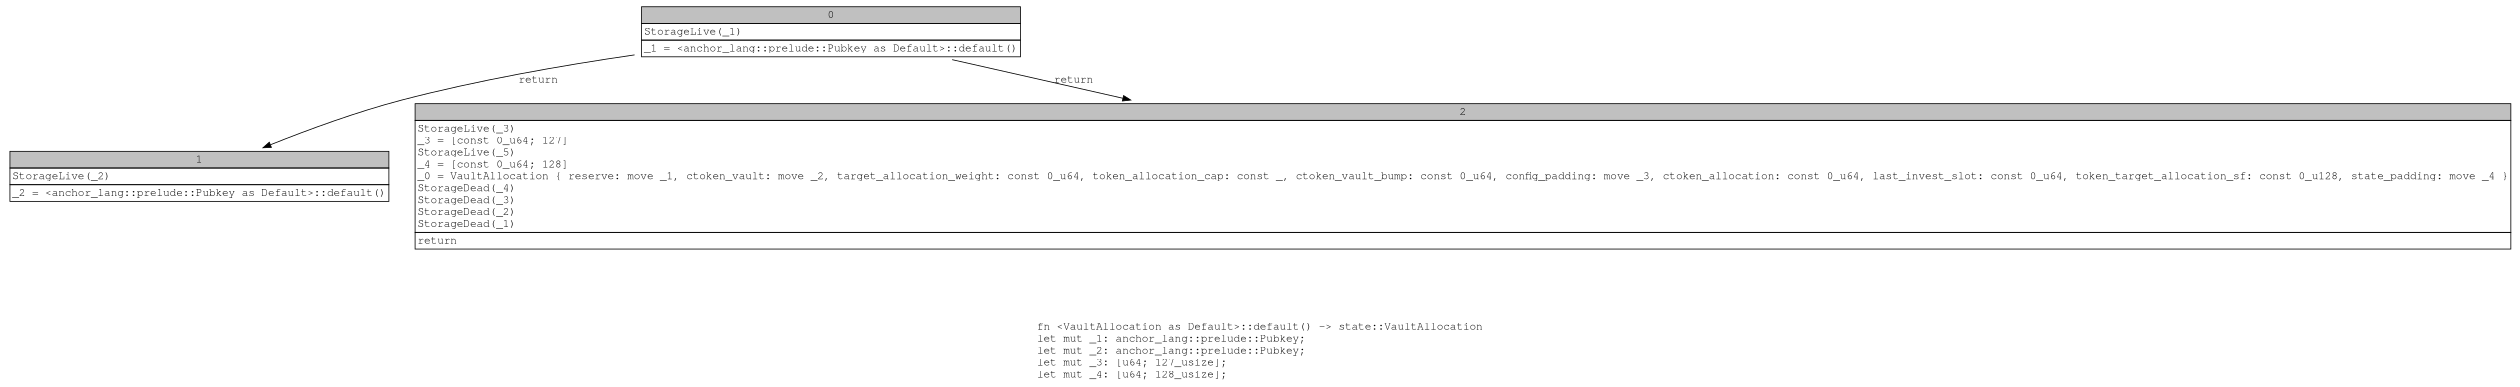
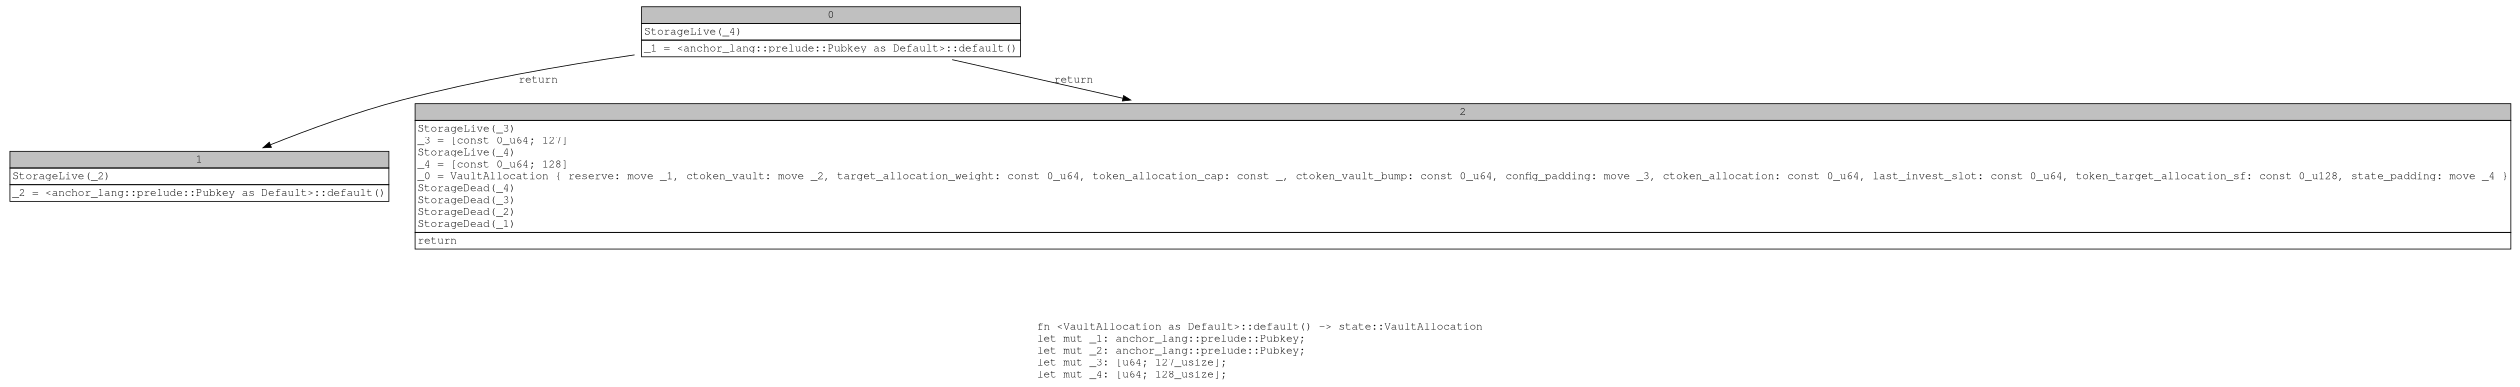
(693, 31) -> (693, 31)
(467, 152) -> (467, 152)
